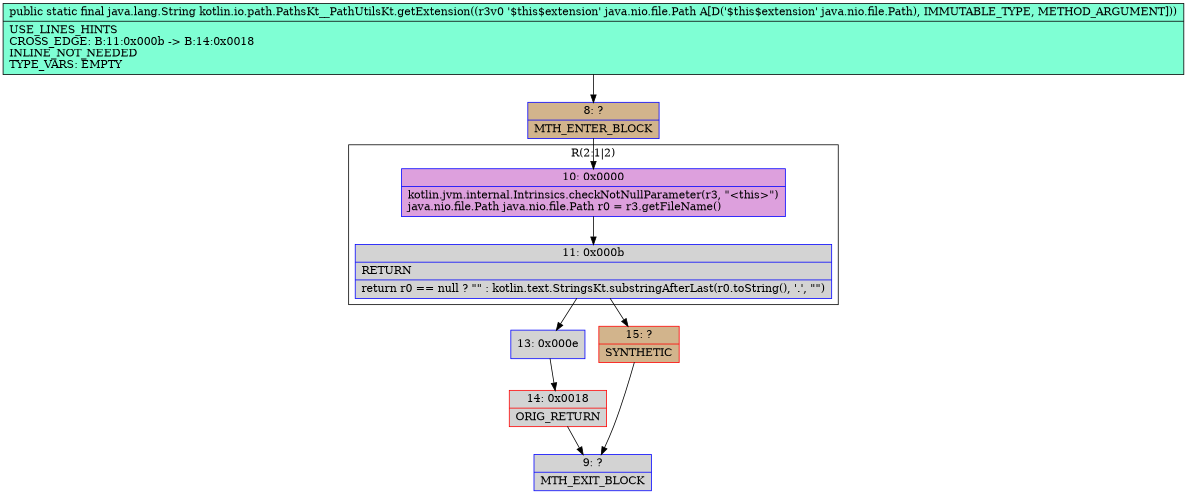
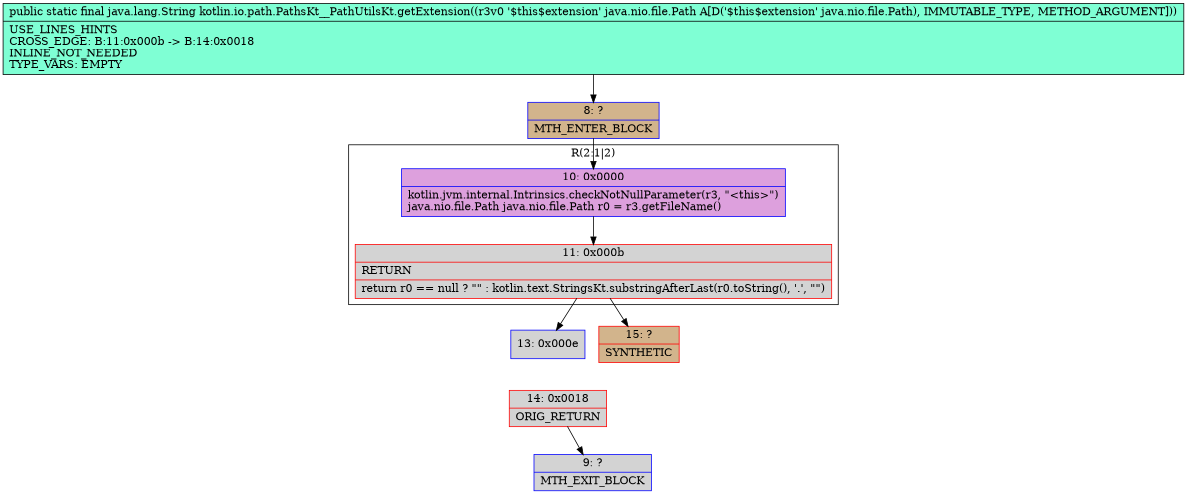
(593, 271) -> (593, 271)
(552, 371) -> none
(621, 406) -> none
